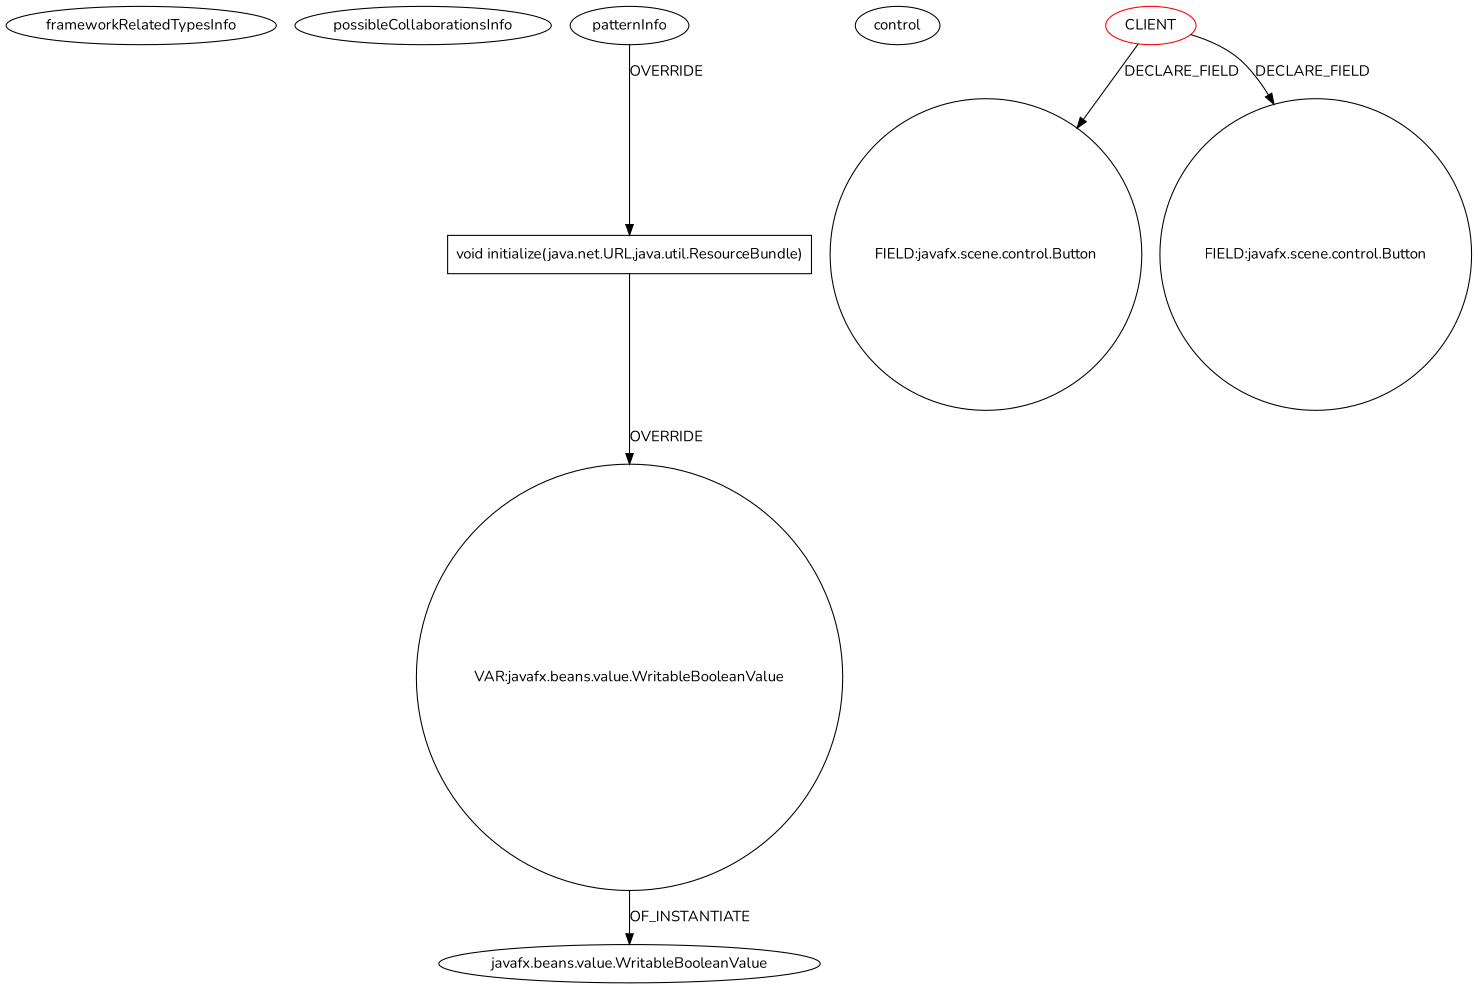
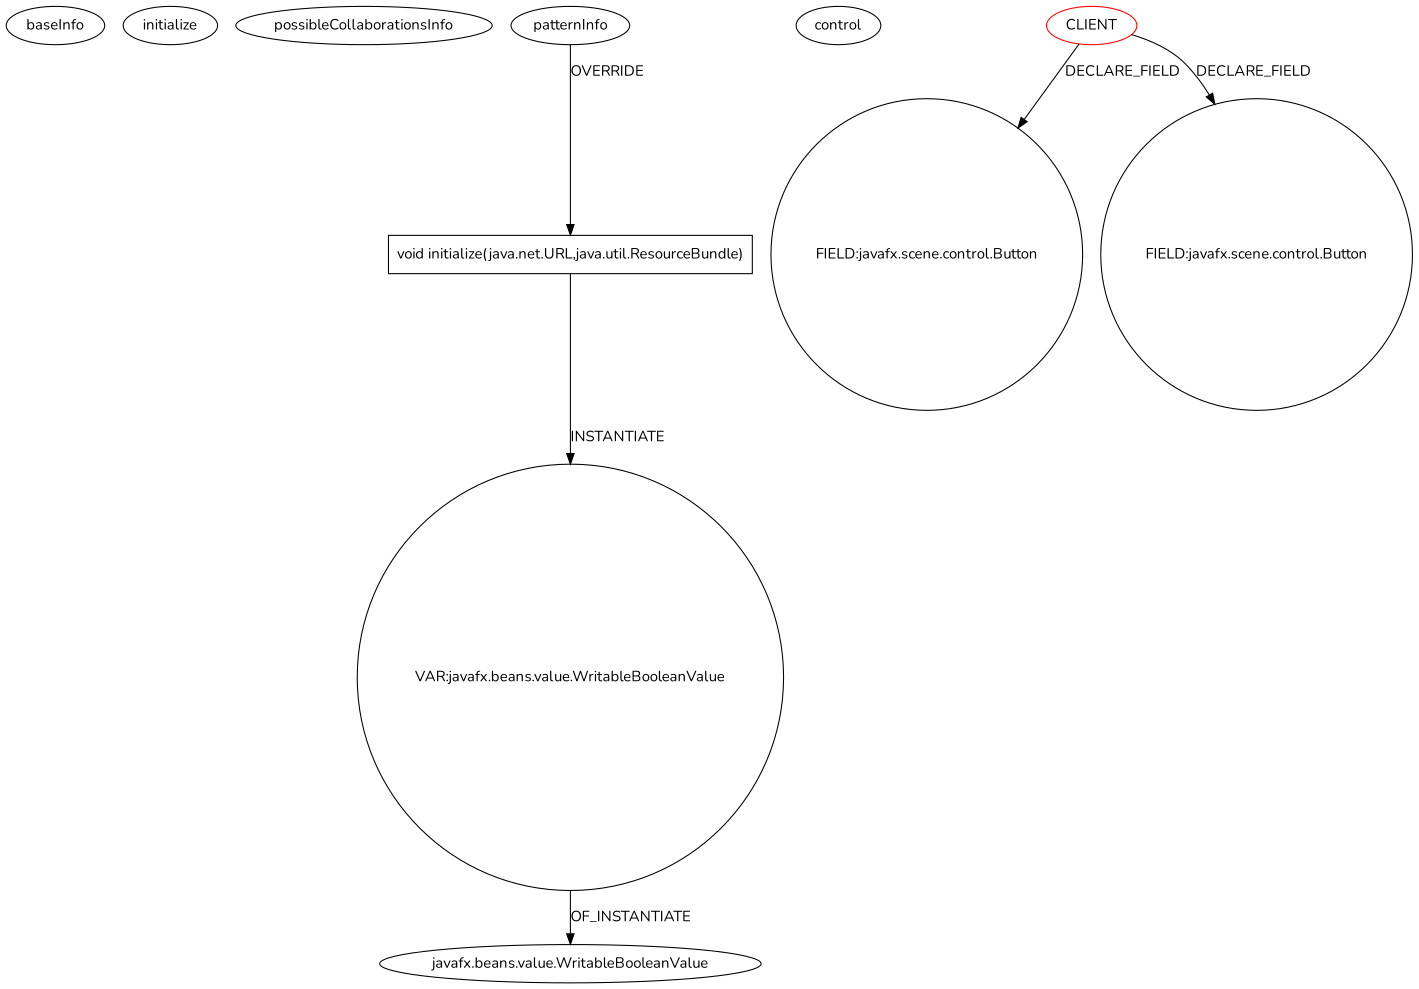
none -> (55, 26)
(141, 26) -> (170, 26)
(667, 437) -> (618, 437)
